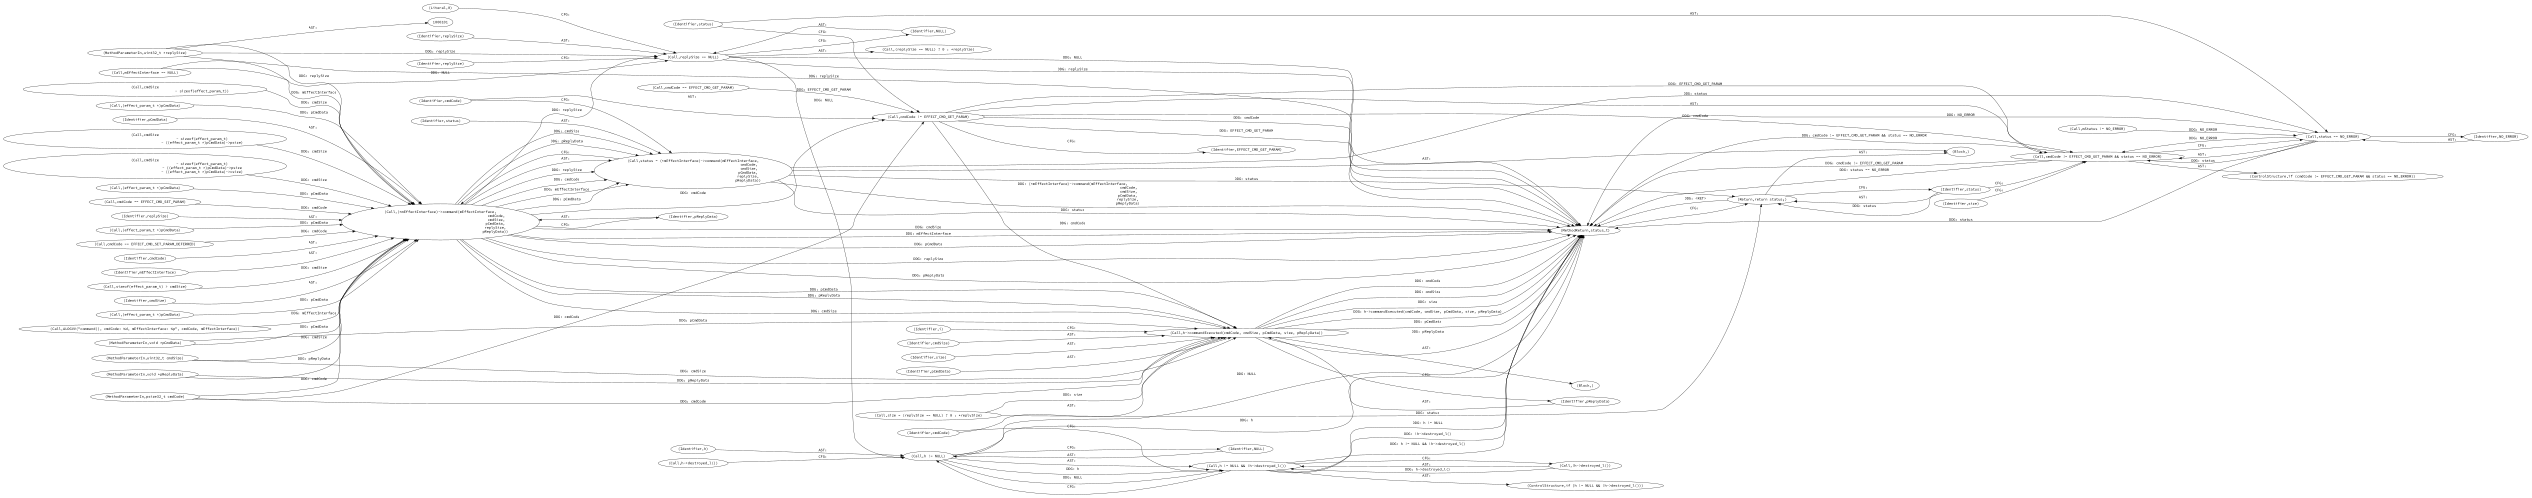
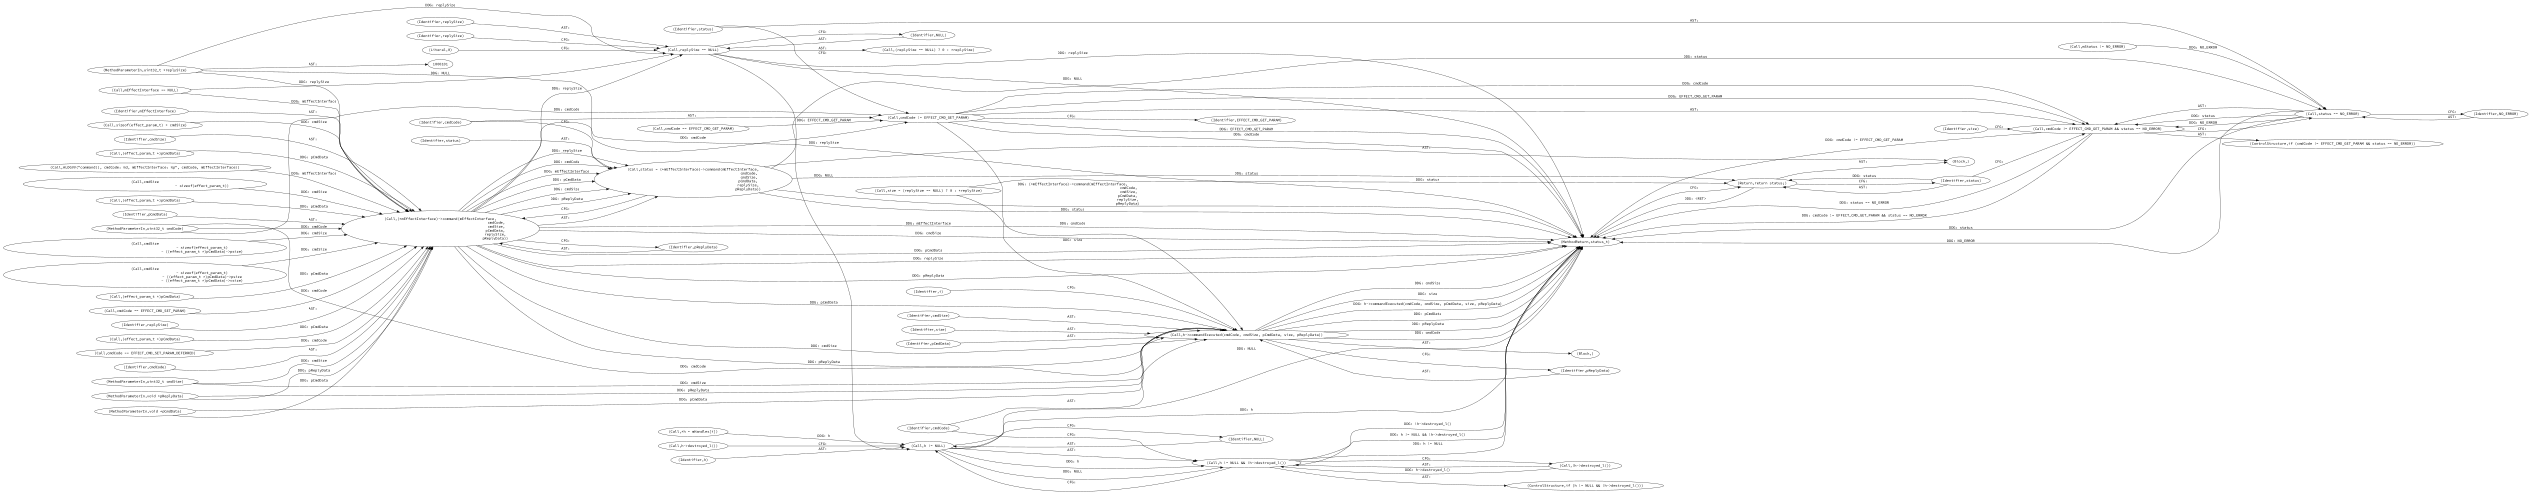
(145, 397) -> (145, 229)
none -> (693, 432)
